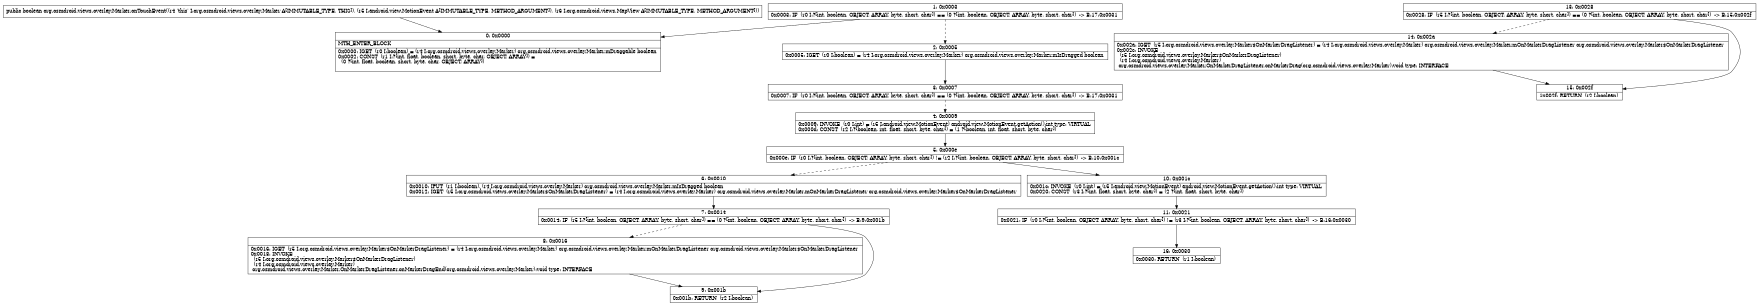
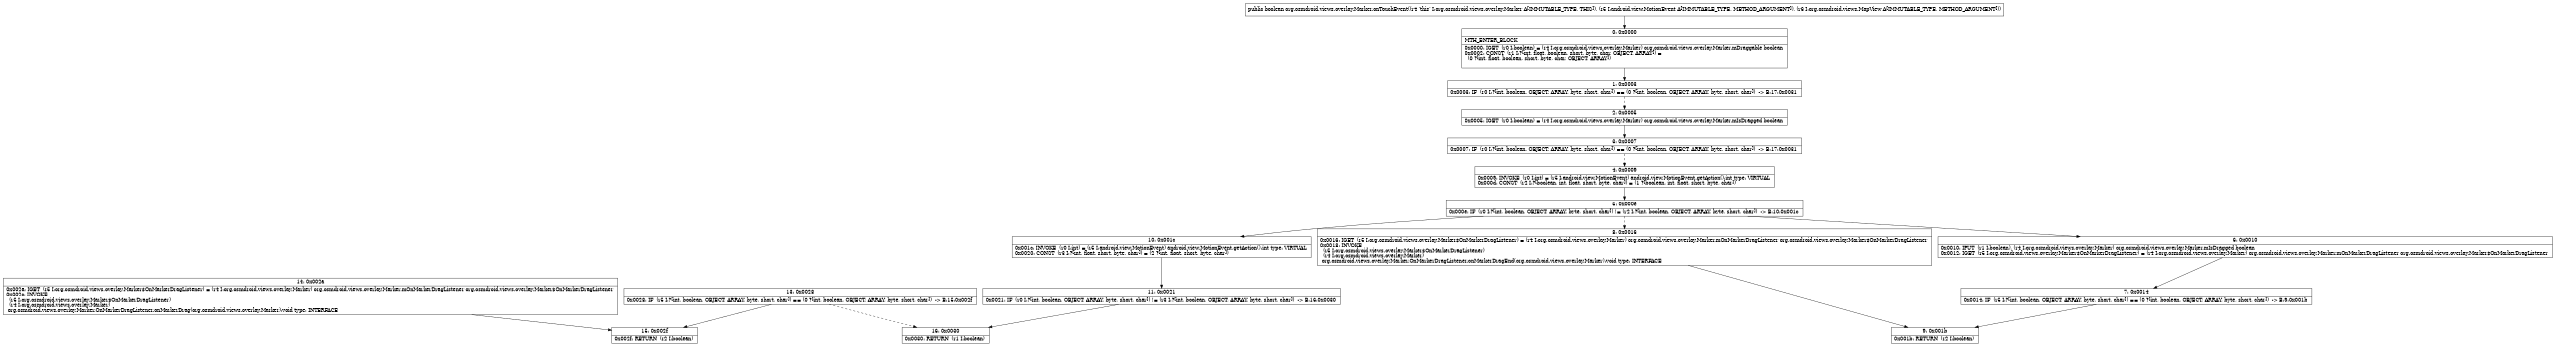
(1523, 26) -> (871, 315)
(762, 28) -> (1625, 73)
(1580, 96) -> (655, 339)
(841, 169) -> (1912, 226)
(658, 231) -> (1625, 221)
